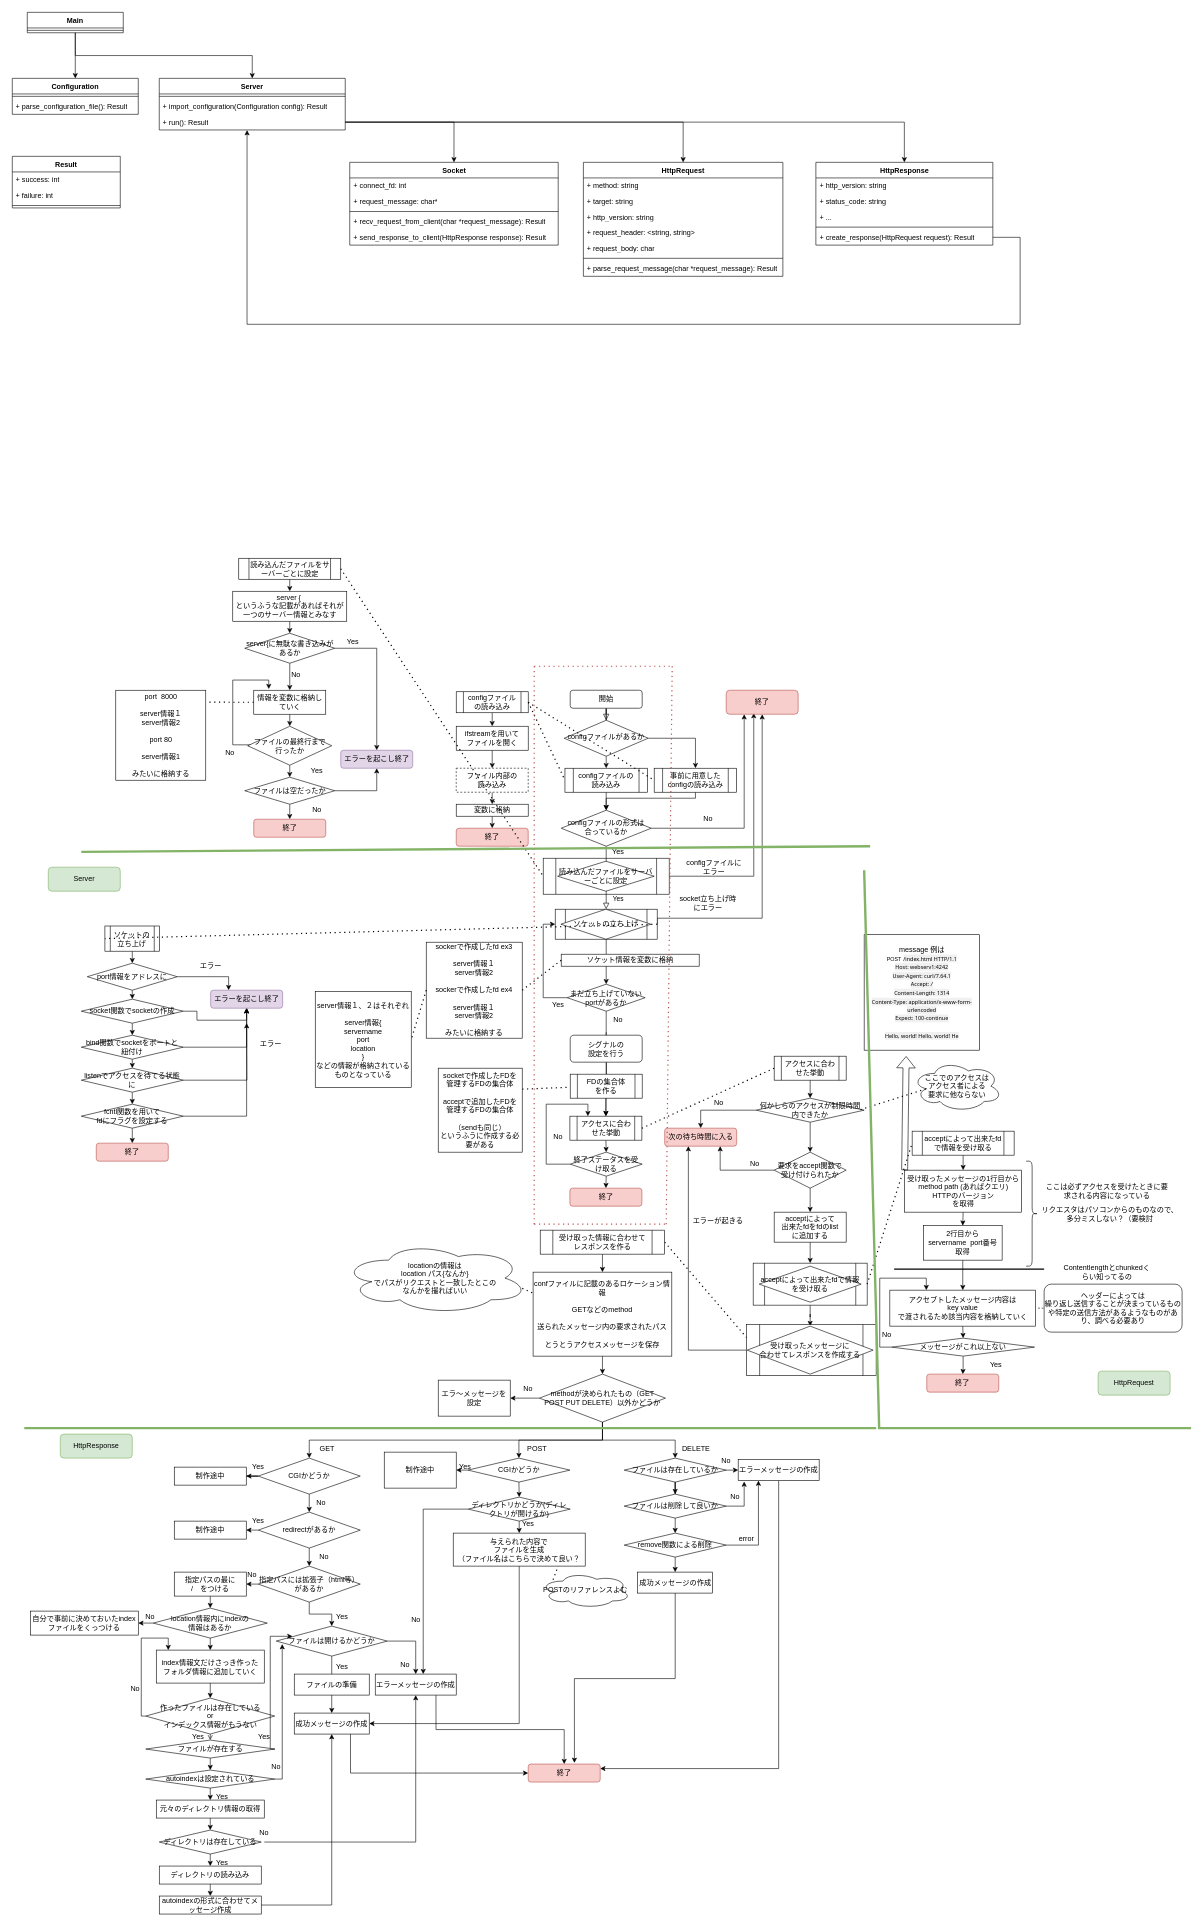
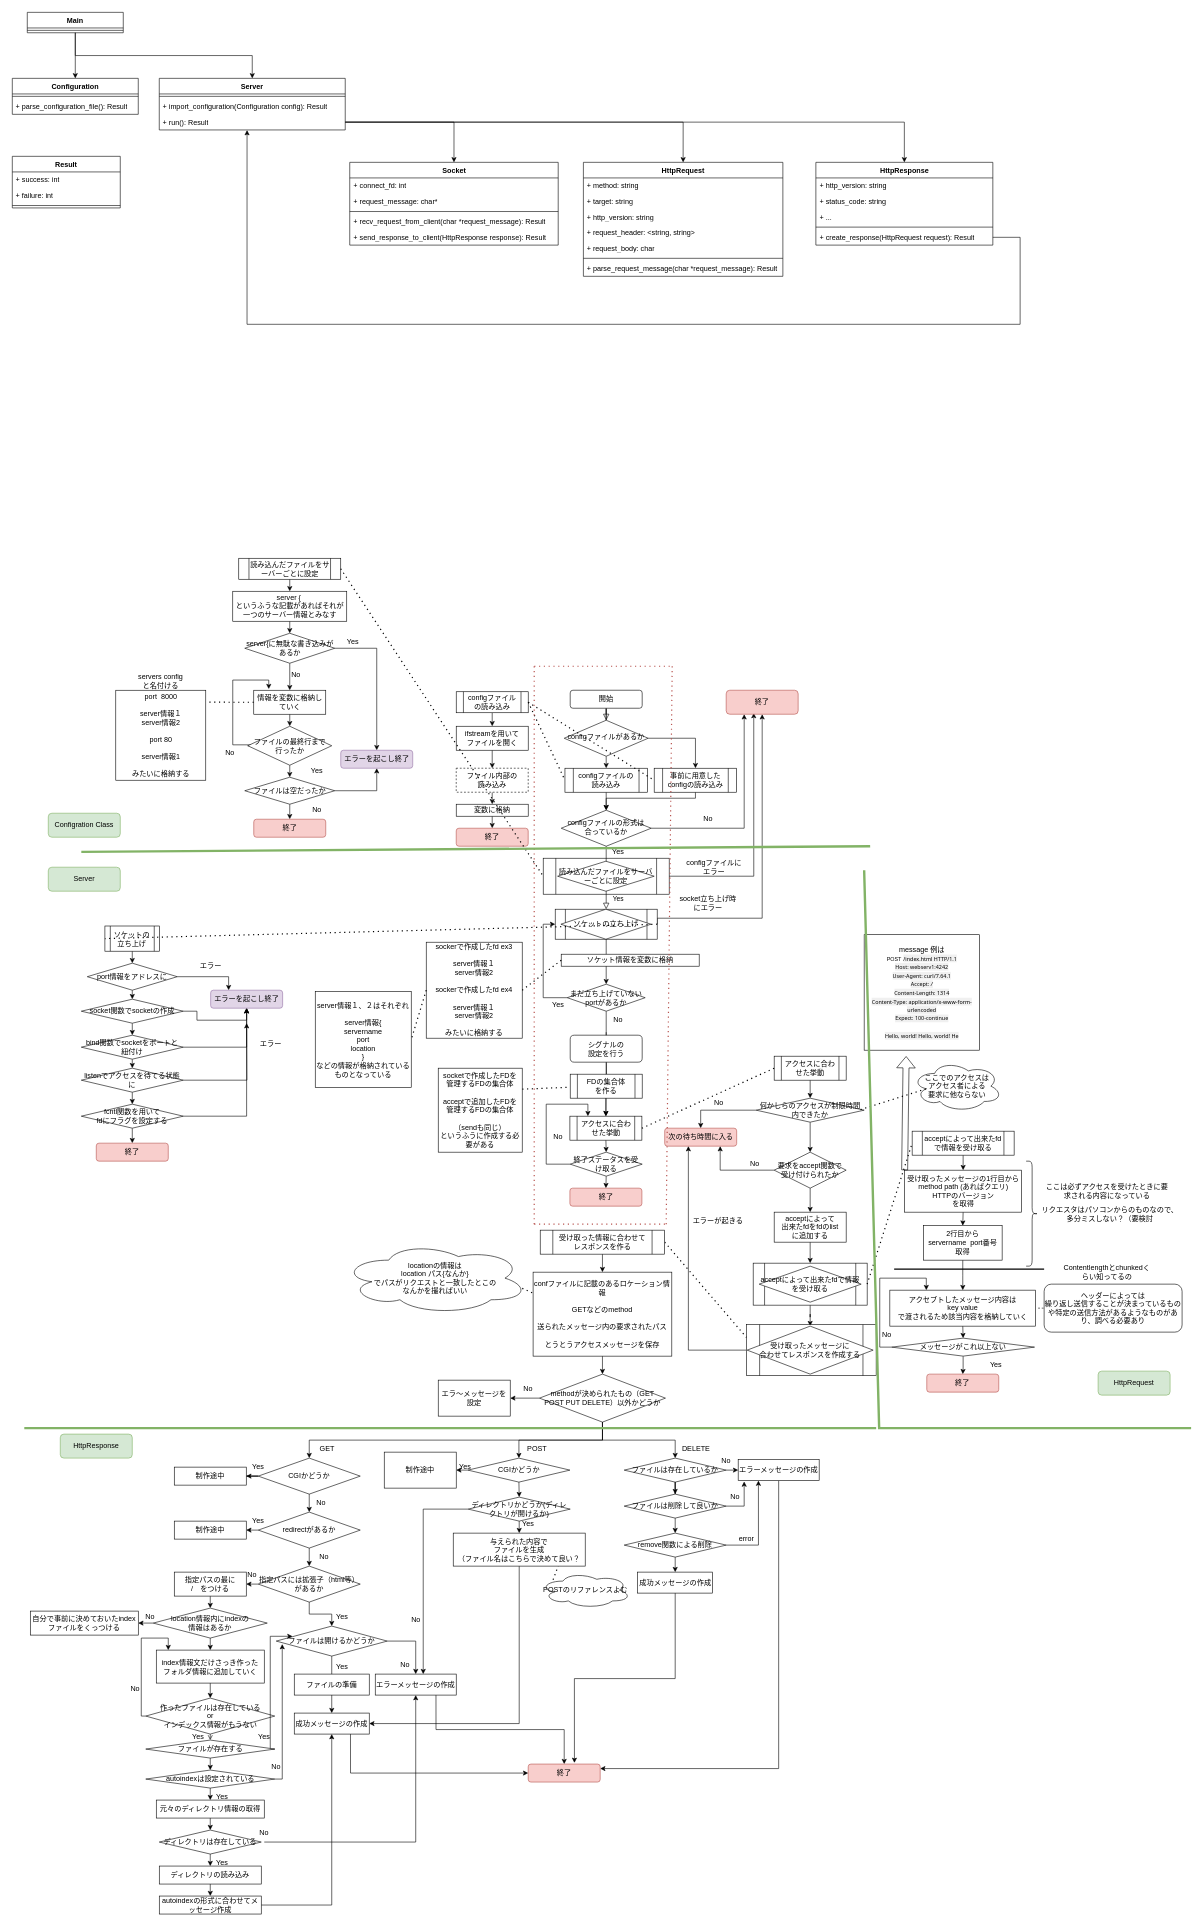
none -> (161, 681)
none -> (84, 825)
